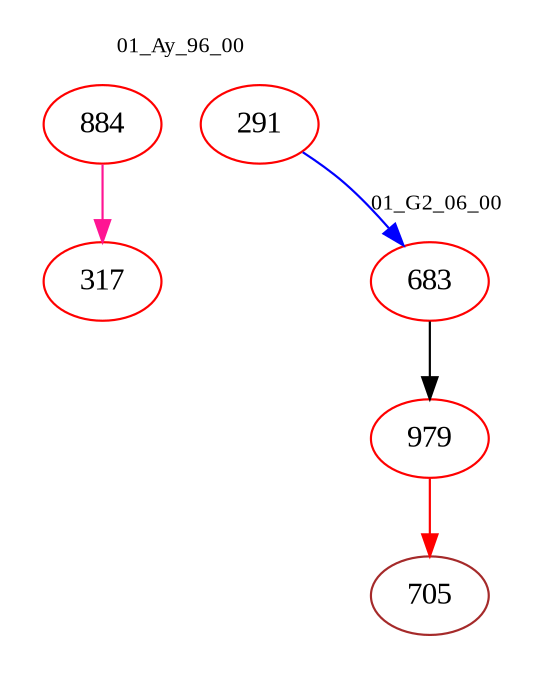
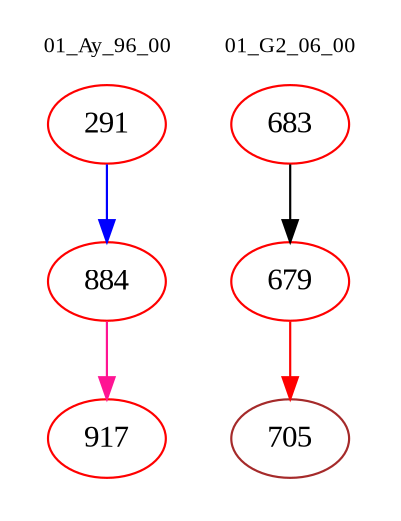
(367, 205) -> (107, 192)
(103, 281) -> (107, 439)
(430, 439) -> (290, 281)
